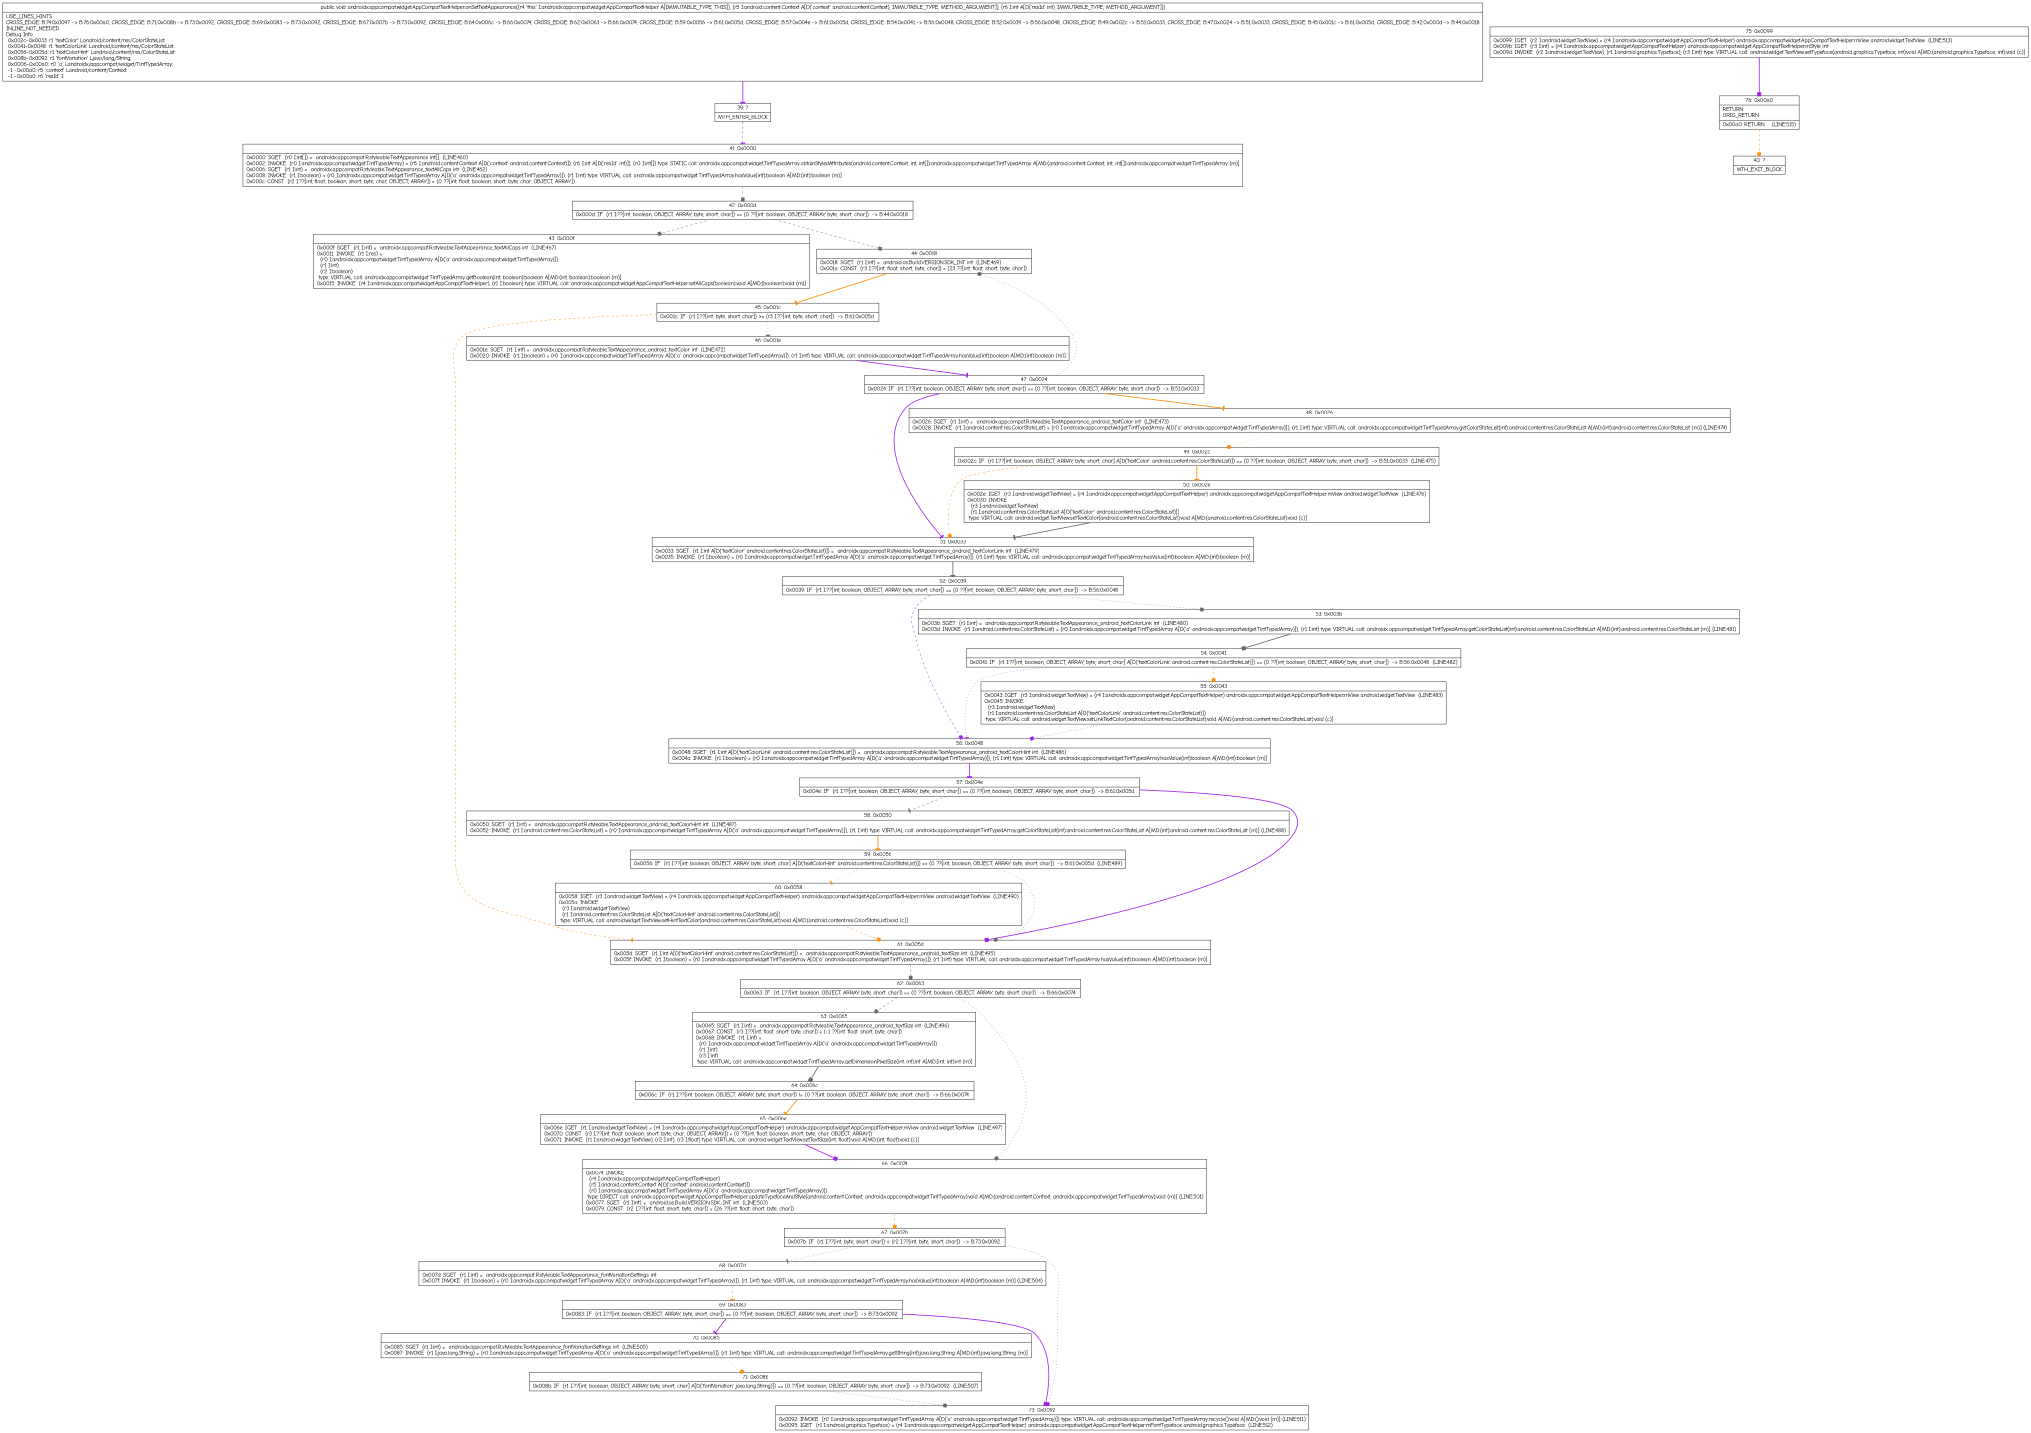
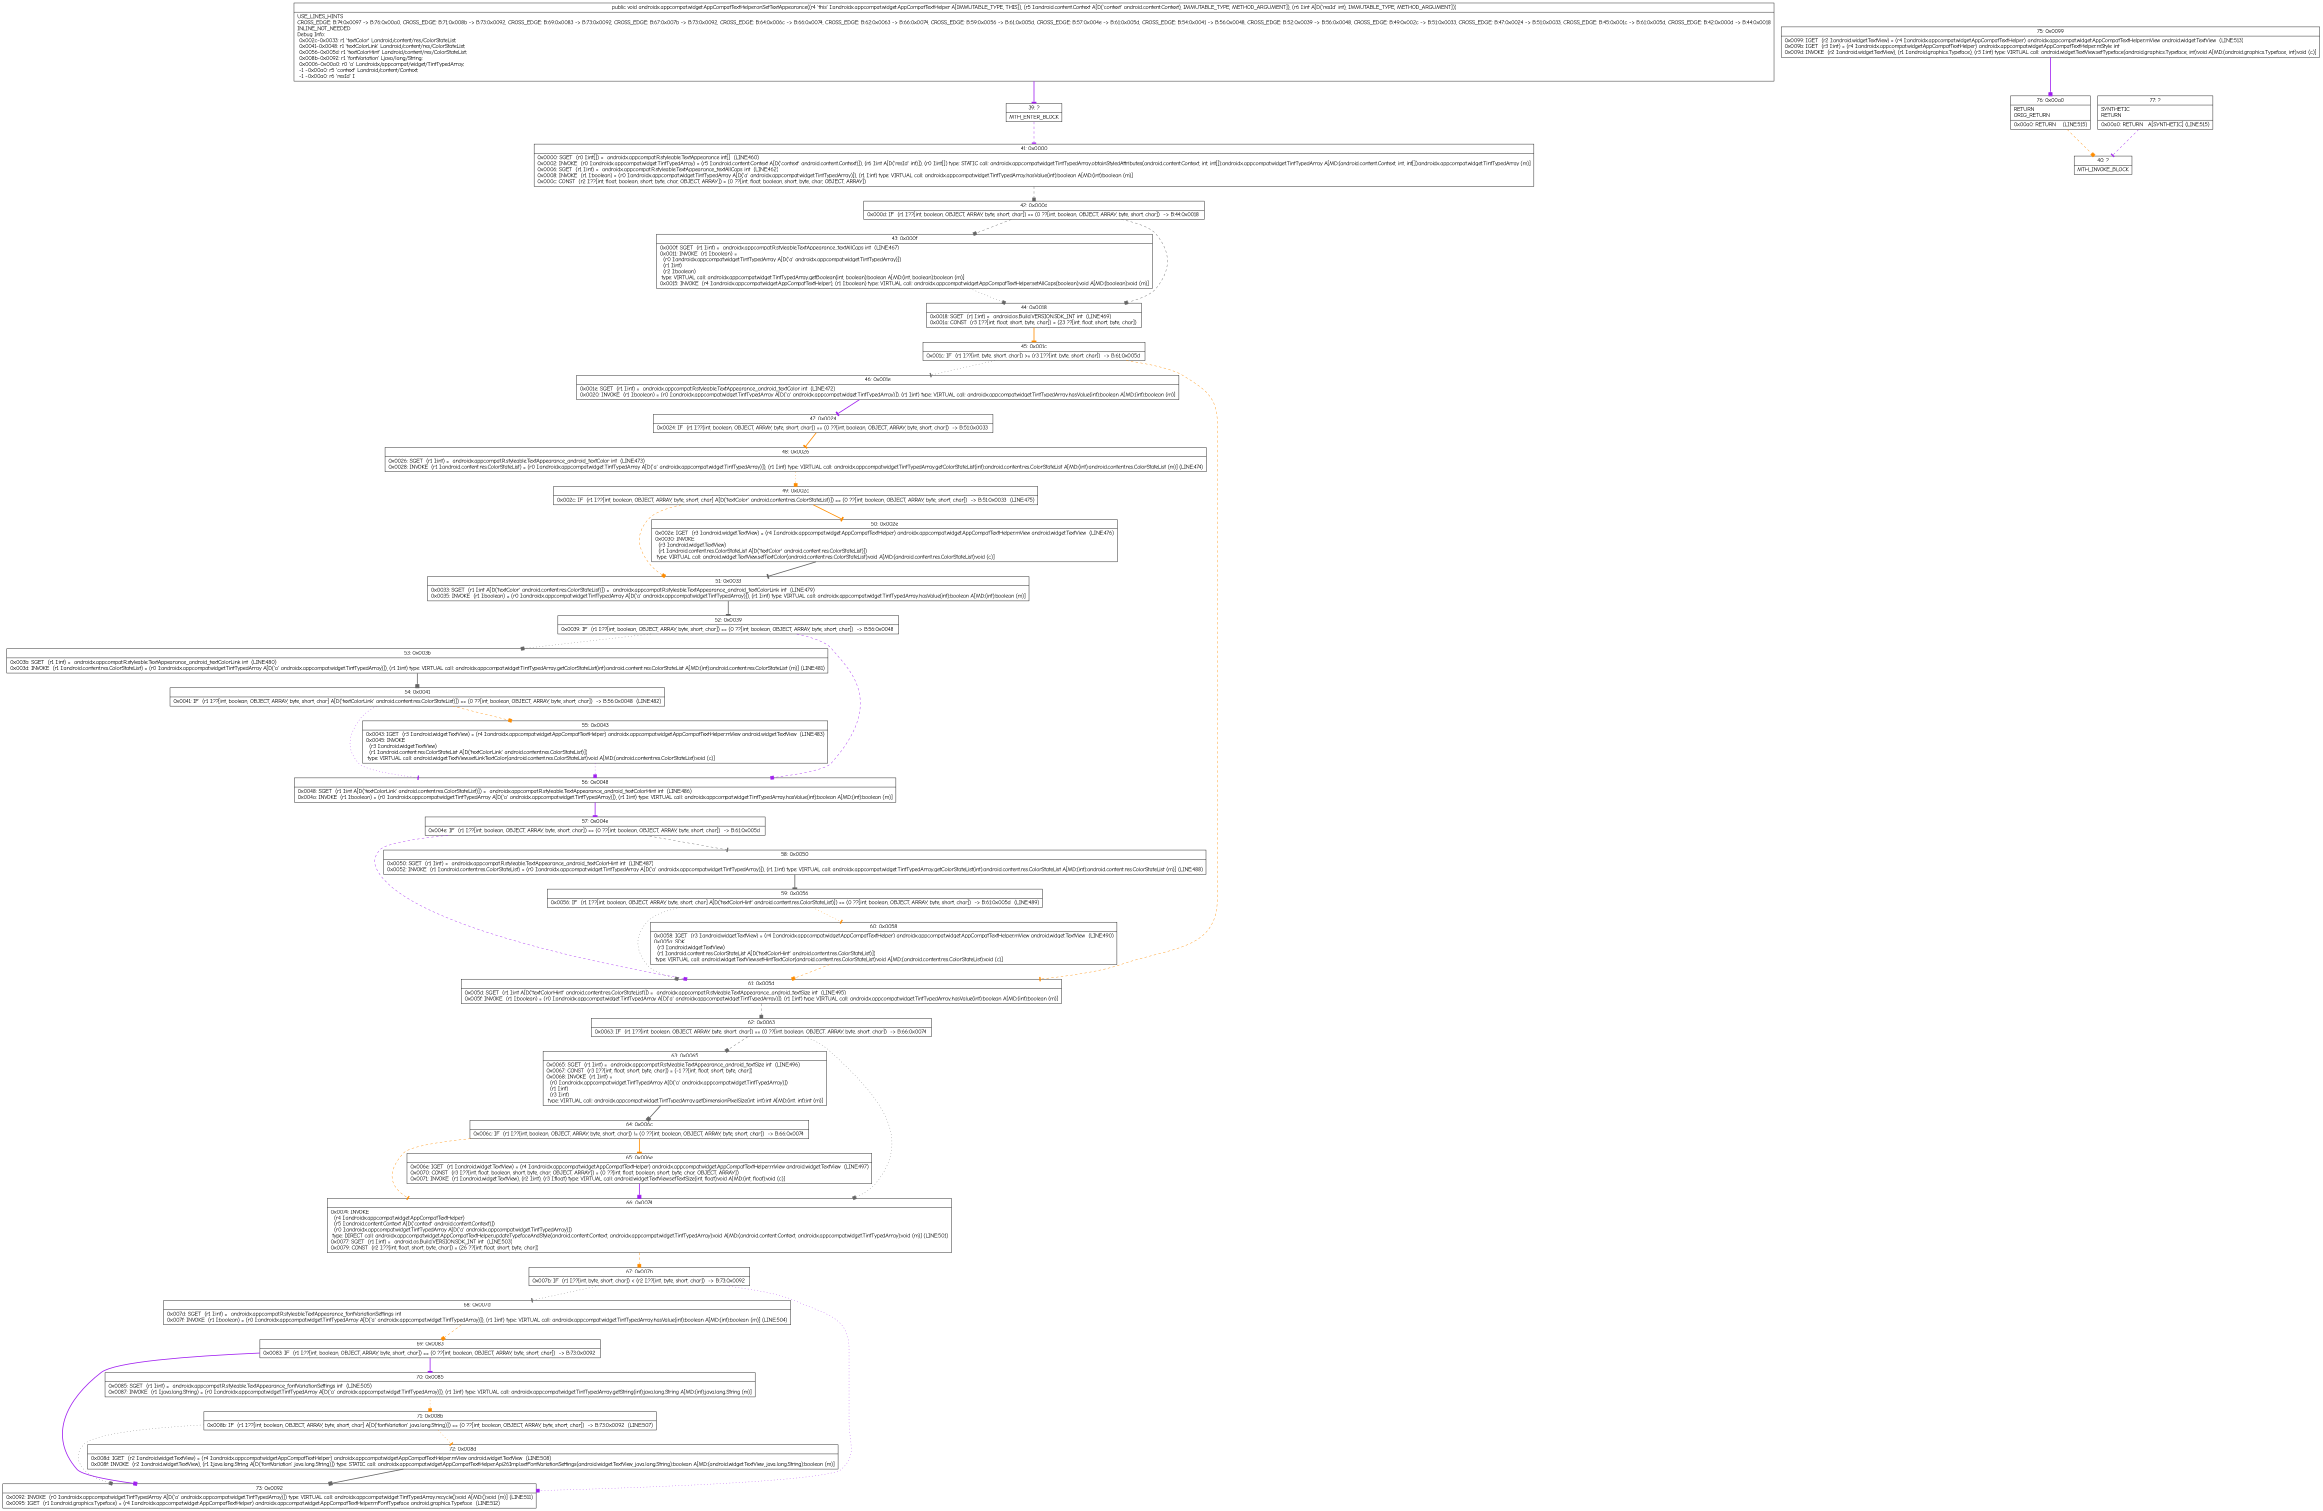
none -> (2155, 113)
(1759, 170) -> (2103, 170)
(350, 254) -> (699, 254)
(1052, 312) -> (986, 295)
(896, 458) -> none
(878, 842) -> (795, 881)
(1234, 875) -> (478, 929)
(580, 903) -> (671, 942)
none -> (410, 1149)
(732, 1292) -> (453, 1331)
none -> (463, 1457)
